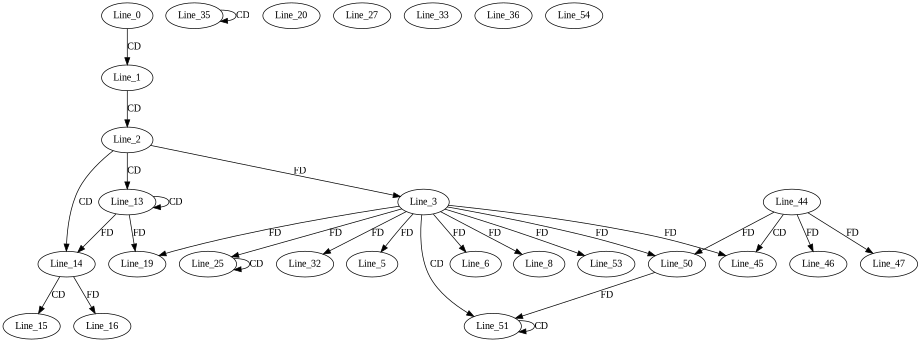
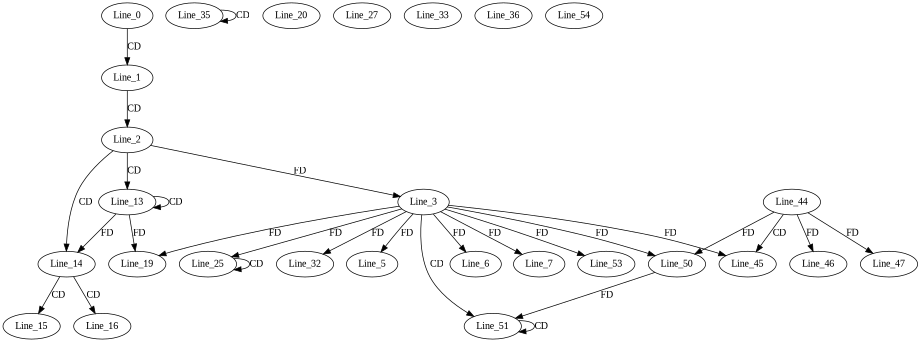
(539, 264) -> (539, 264)
(93, 295) -> (93, 295)
